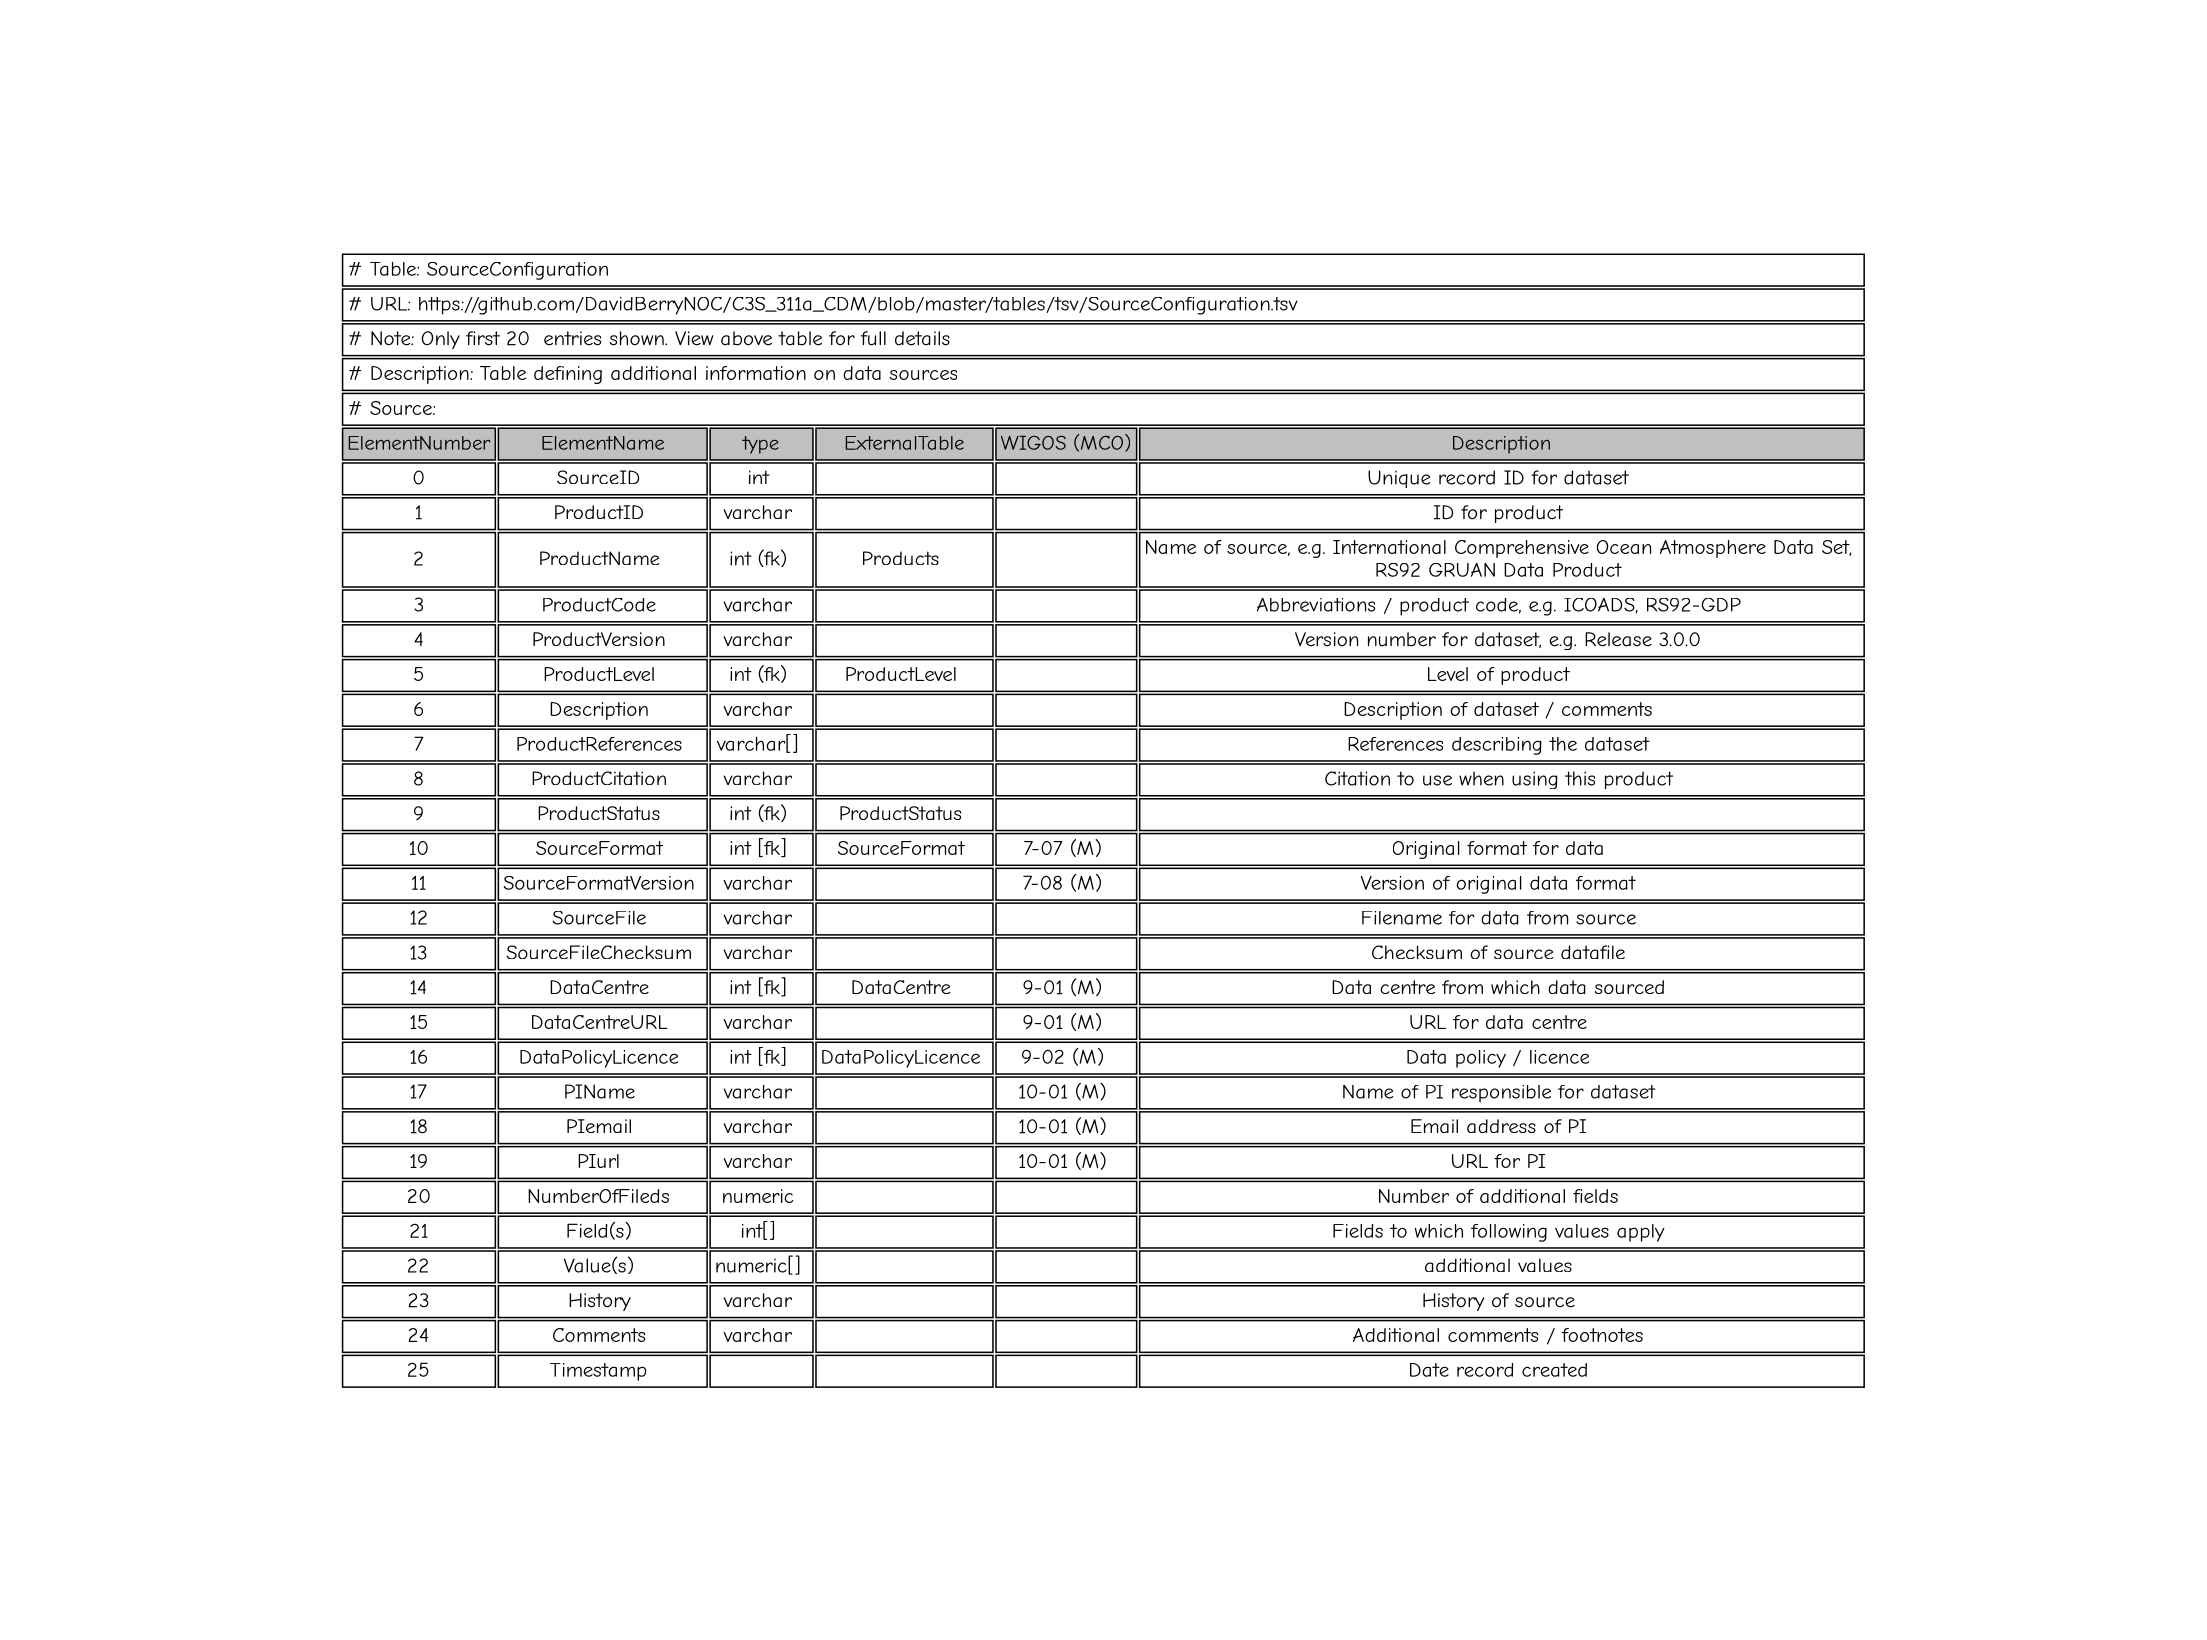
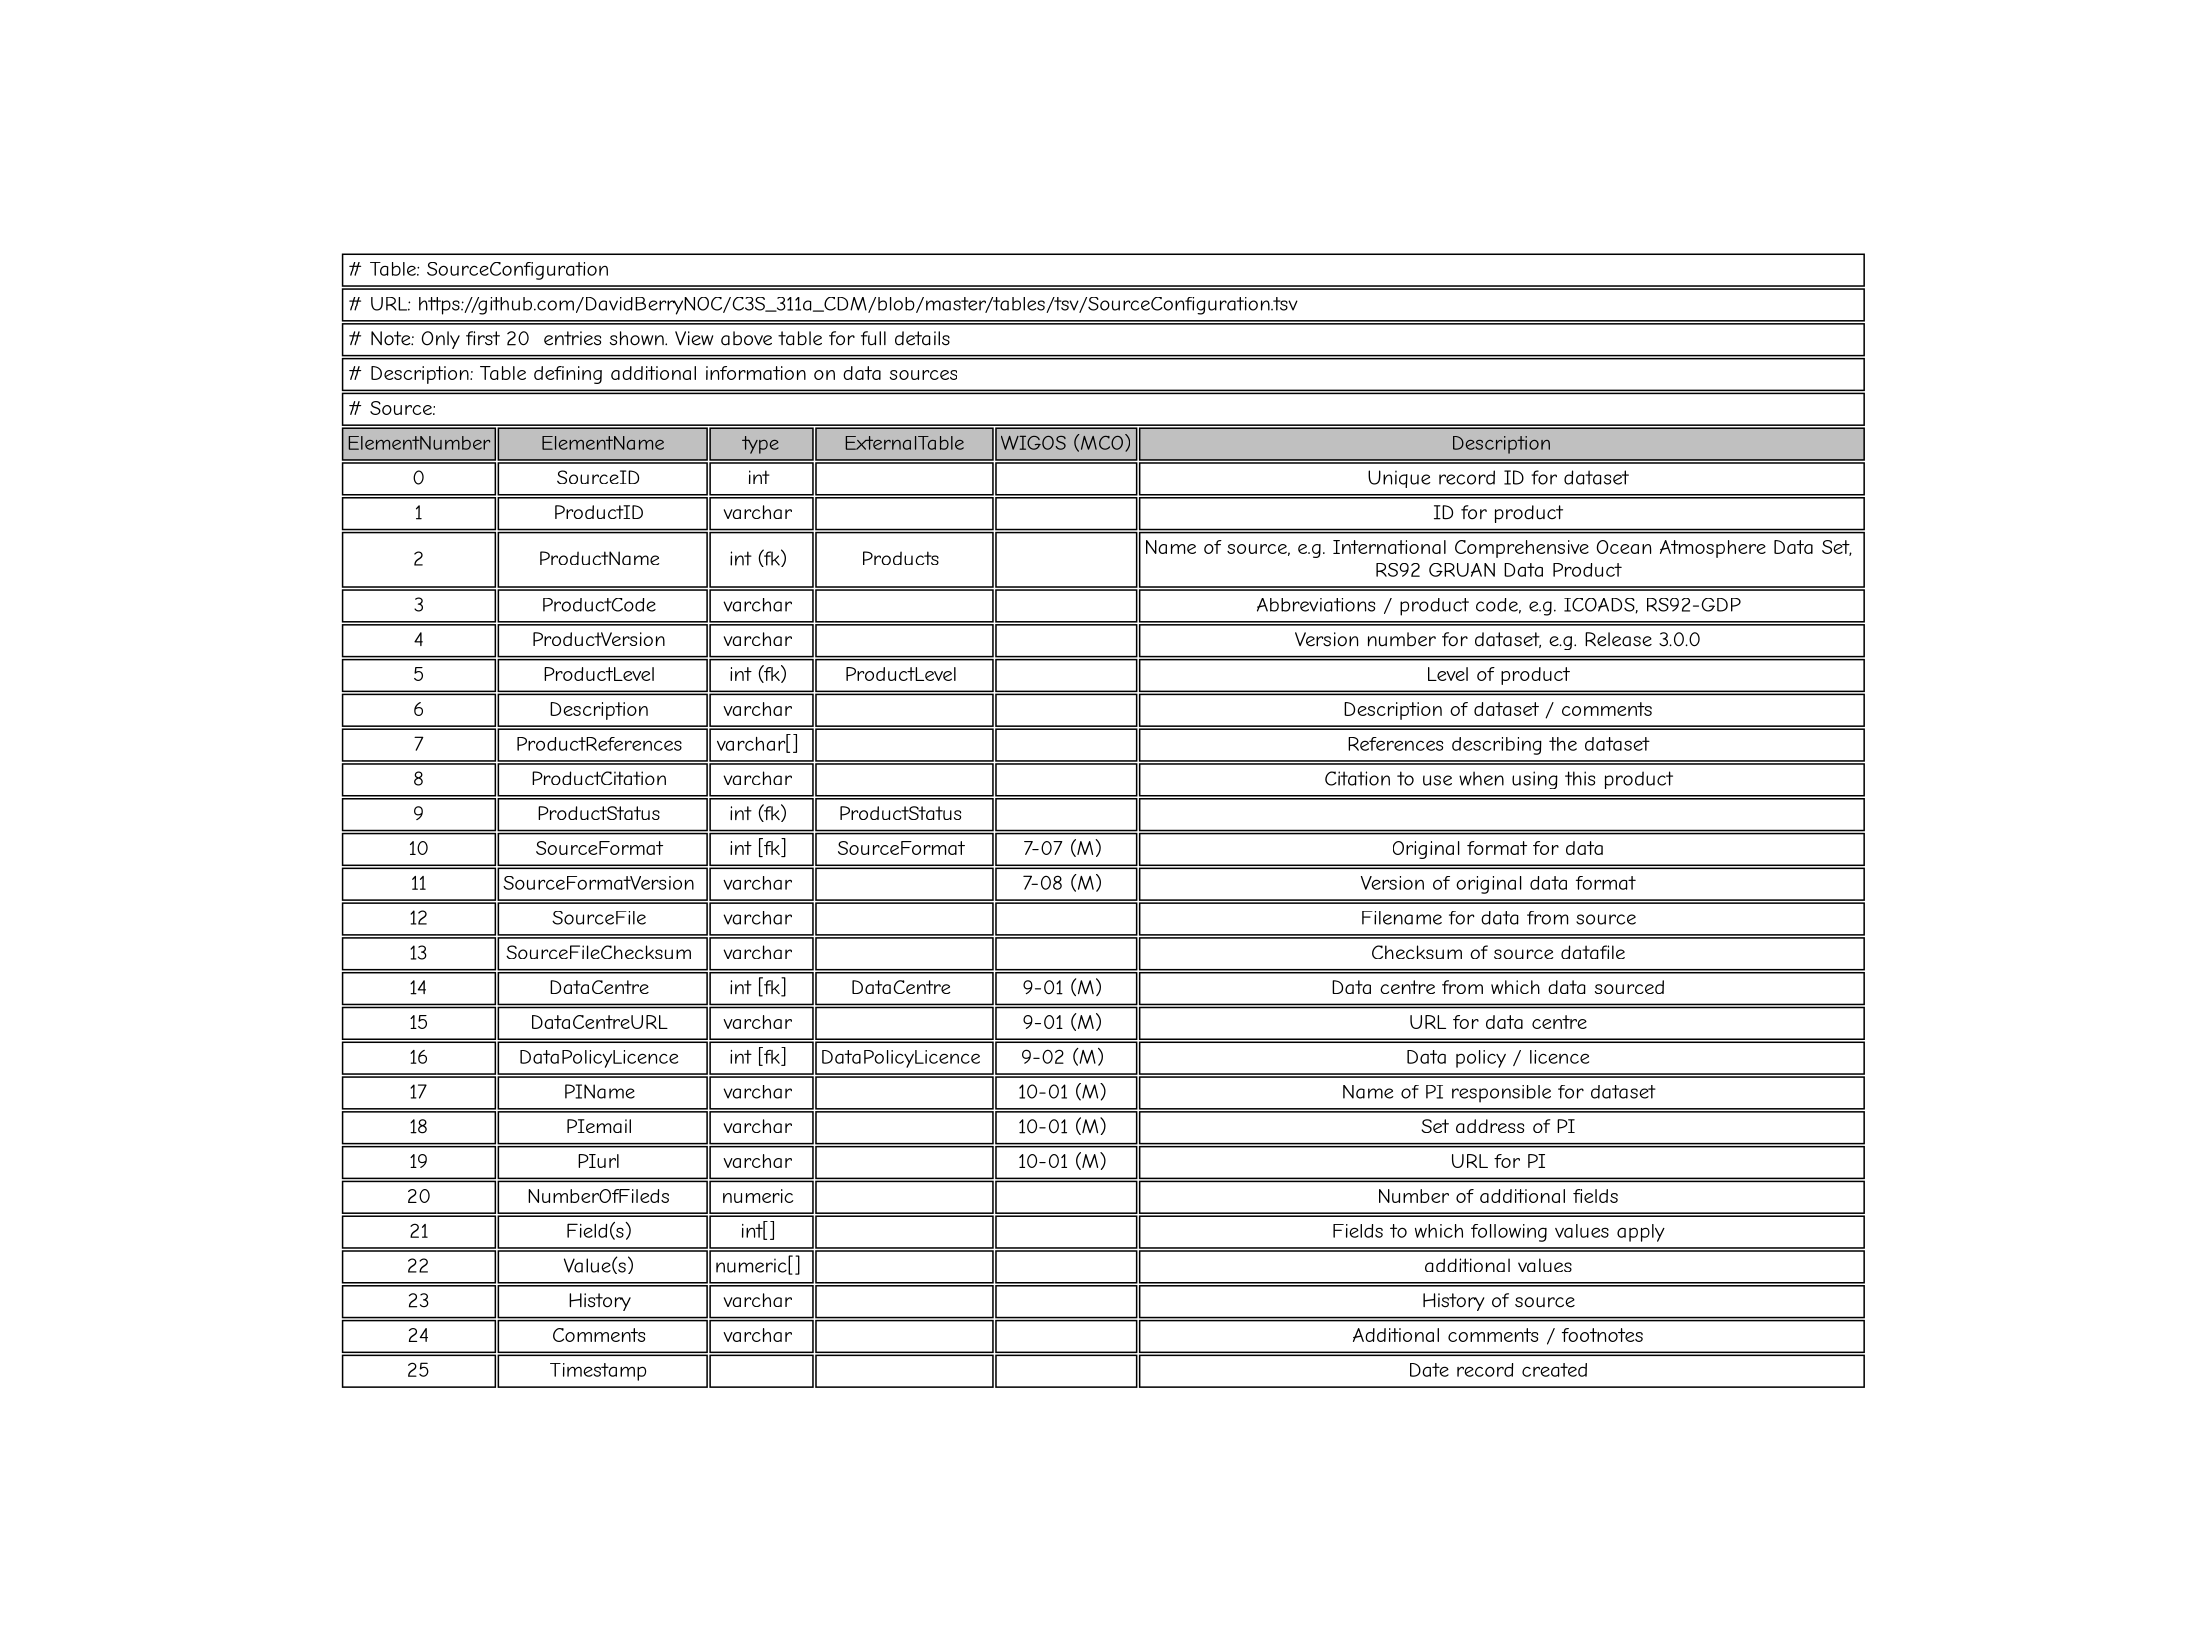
(1502, 1127) -> (1502, 1127)
